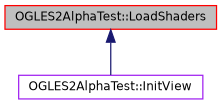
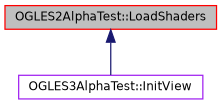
(111, 87) -> (111, 87)
